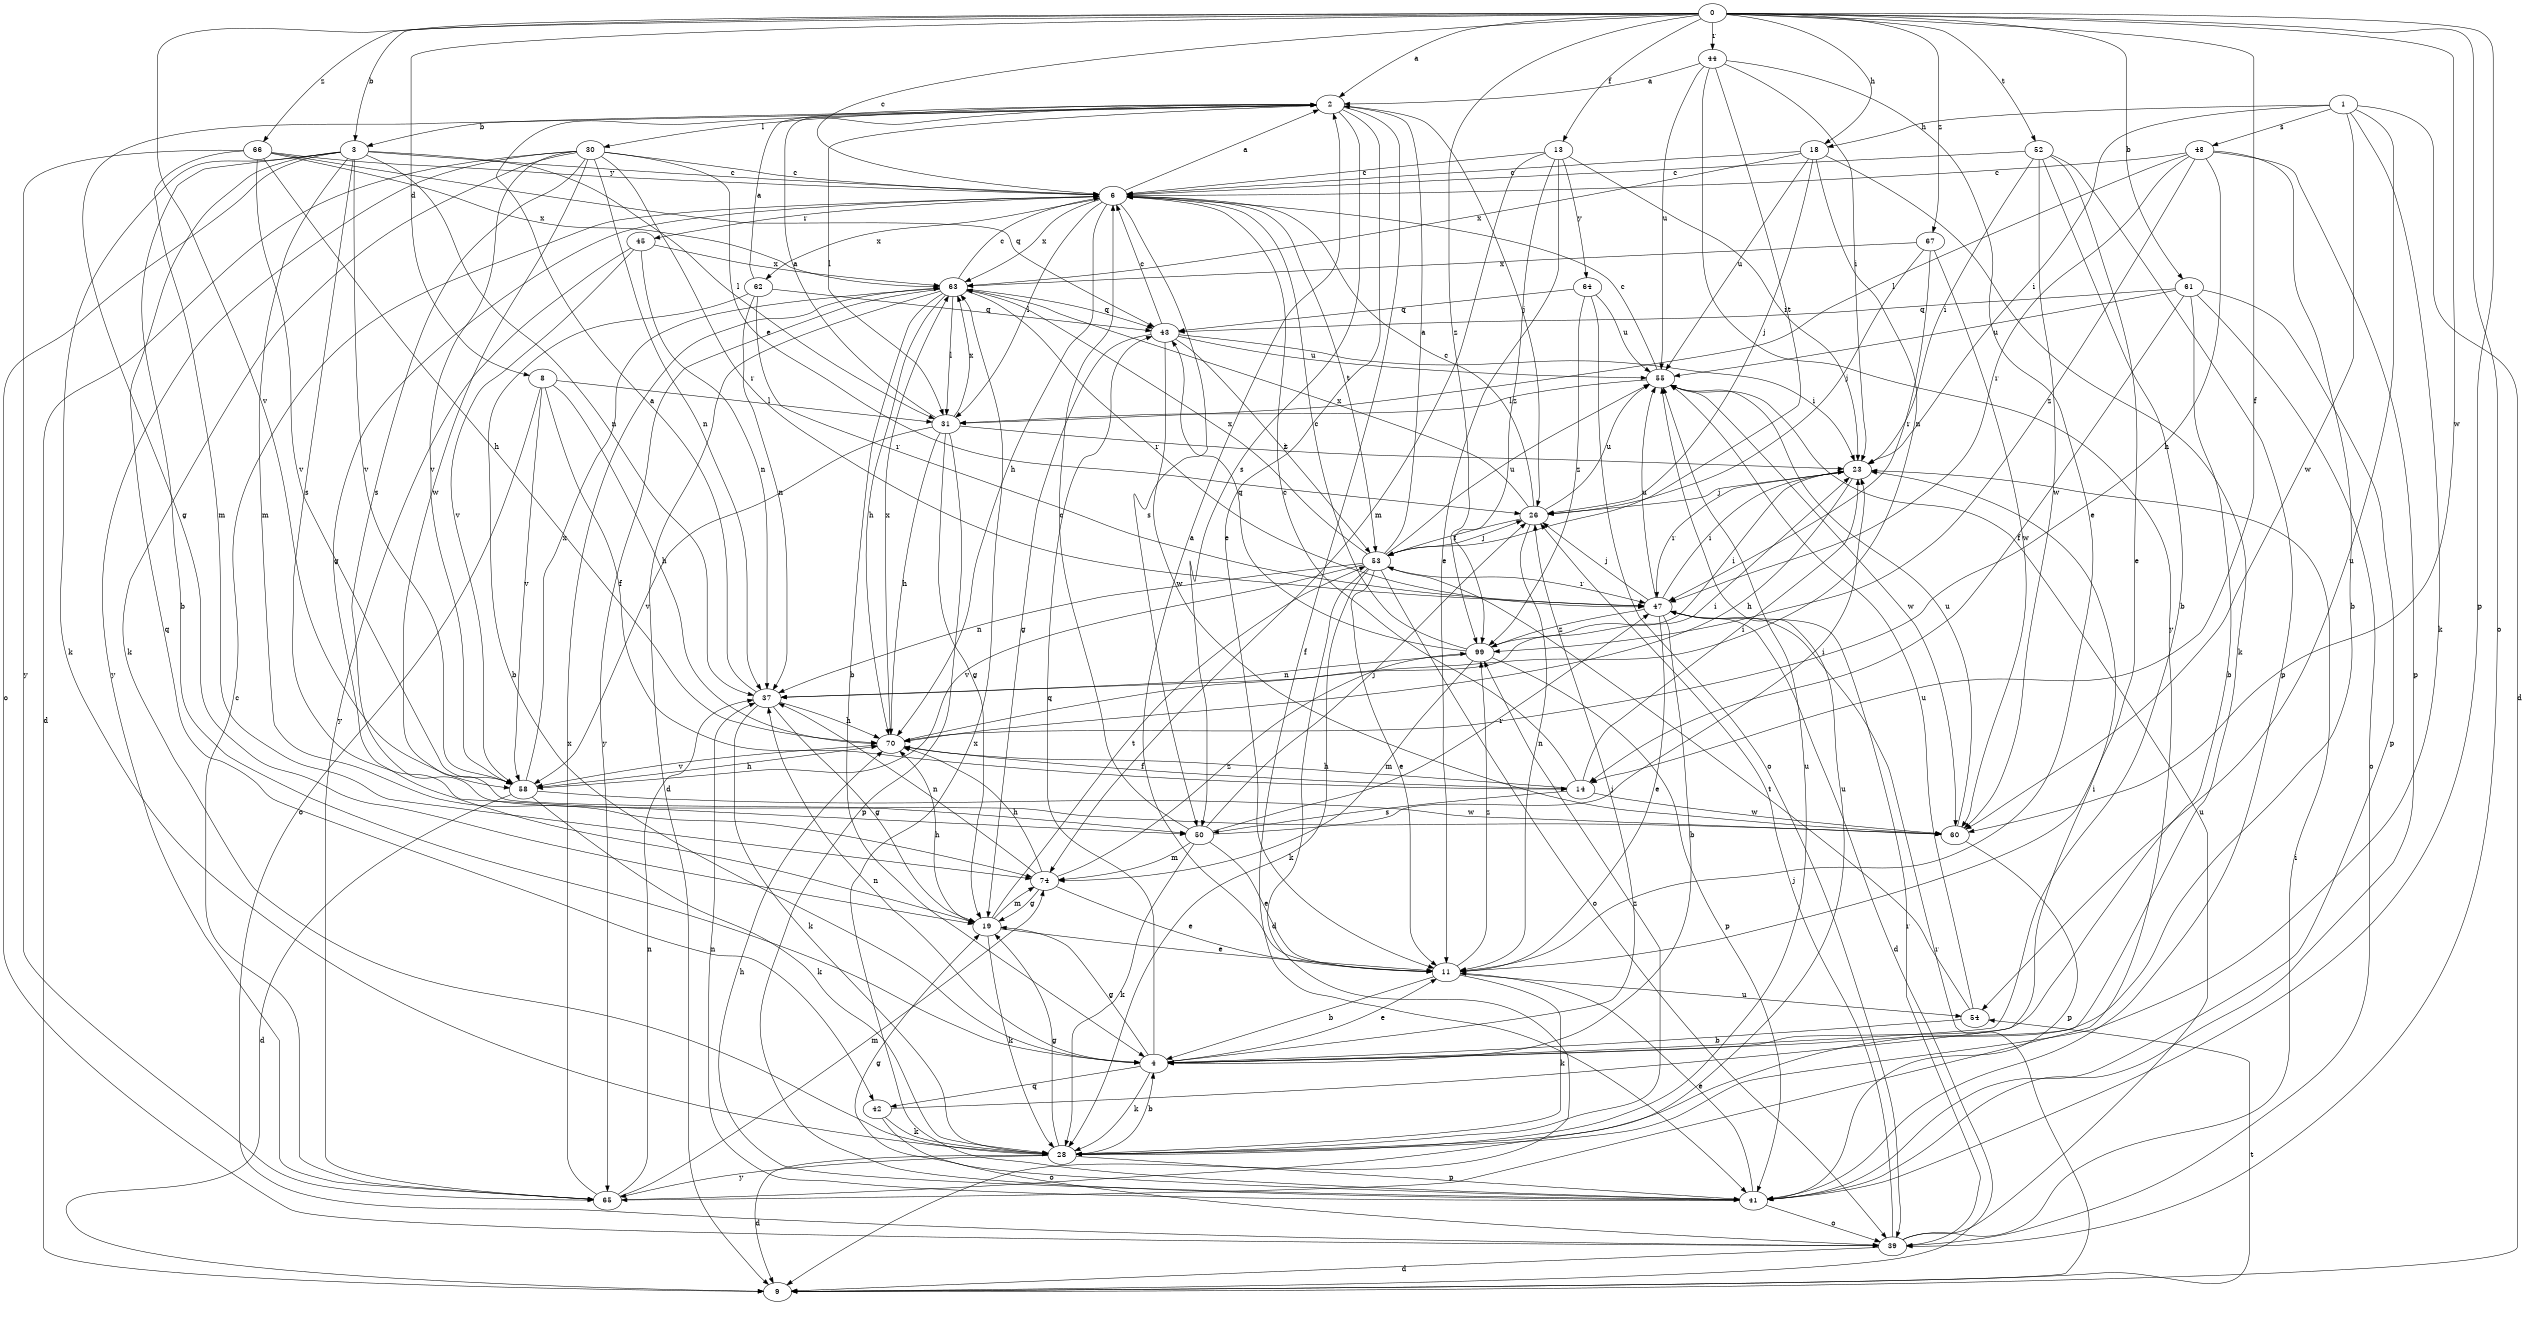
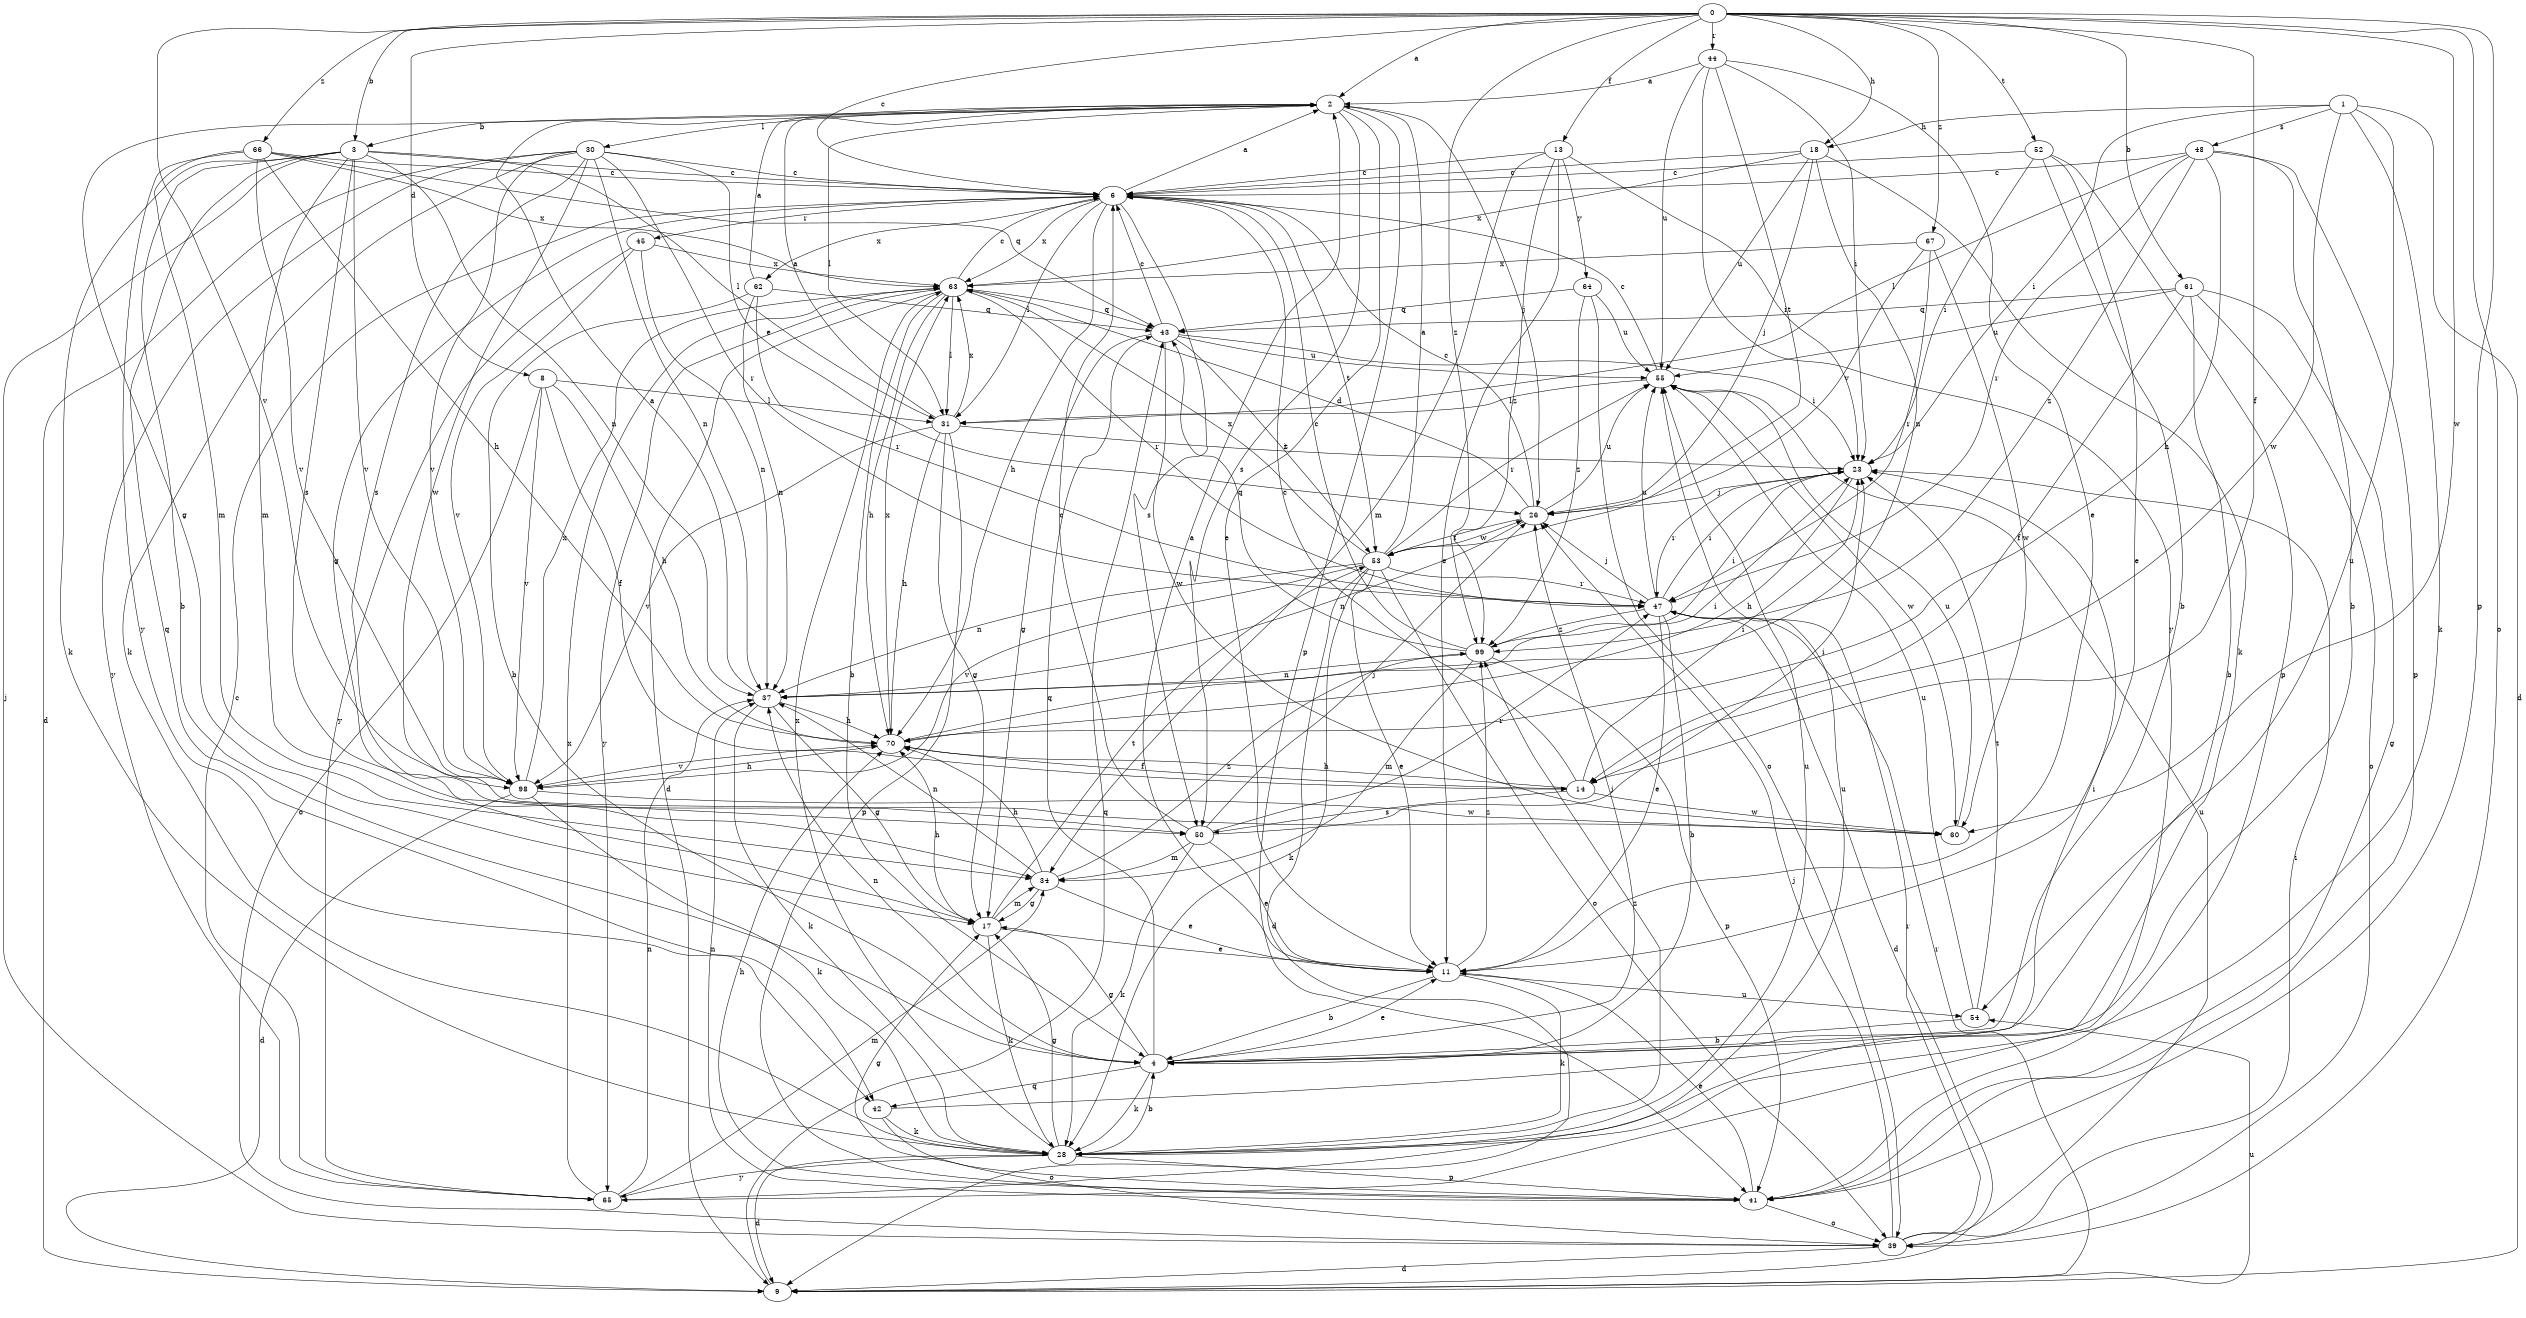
(613, 173) -> (613, 173)
(1847, 379) -> (1847, 379)
(1340, 401) -> (1340, 401)
(1513, 470) -> (1513, 470)
(2052, 500) -> none
(1484, 538) -> (1484, 538)
(2261, 546) -> (2115, 588)
(1306, 653) -> (1306, 653)
(6, 698) -> (6, 698)
(2392, 744) -> (2392, 744)
(1709, 754) -> (1995, 739)
(1533, 762) -> (1165, 649)
(24, 782) -> (240, 787)
(523, 790) -> (523, 790)
(1045, 881) -> (1045, 881)
none -> (1104, 916)
(987, 927) -> (987, 927)
(1956, 1056) -> none
(901, 1100) -> (800, 774)
(2252, 1155) -> (2252, 1155)
